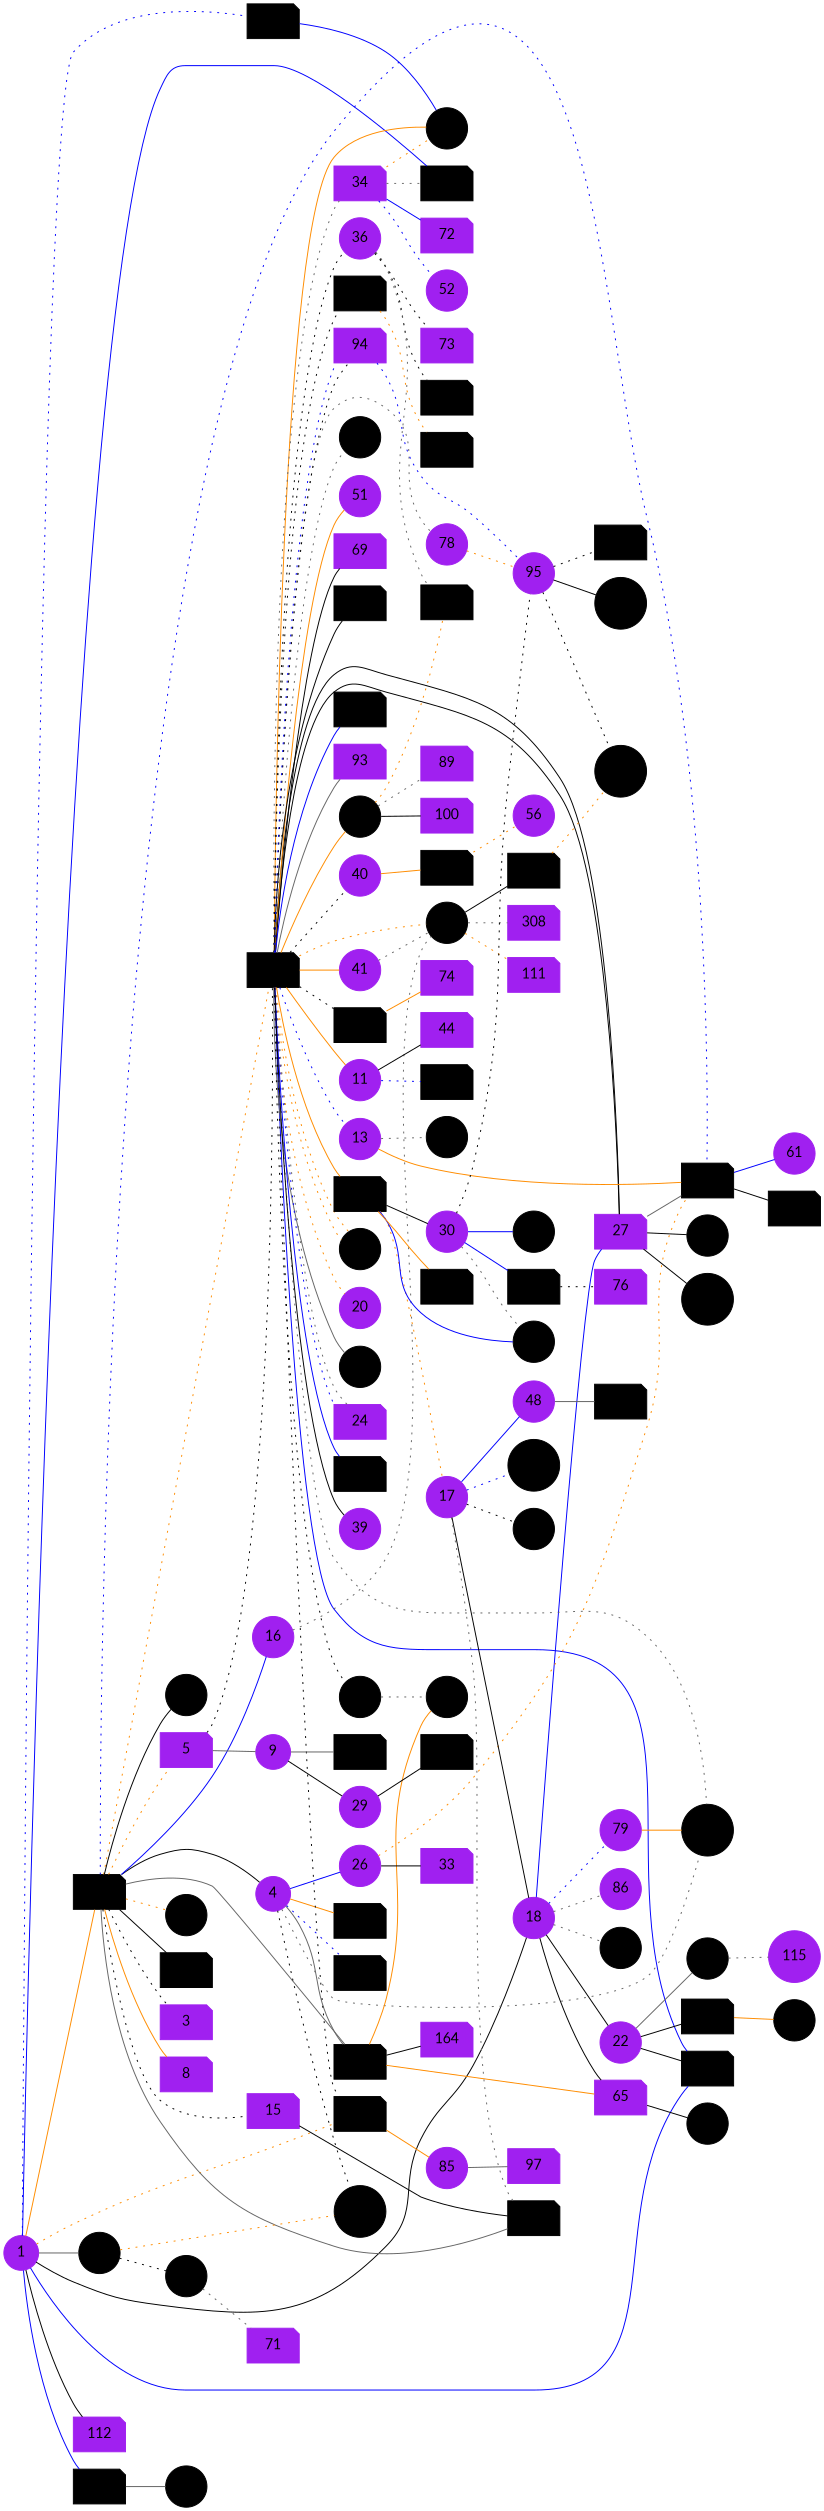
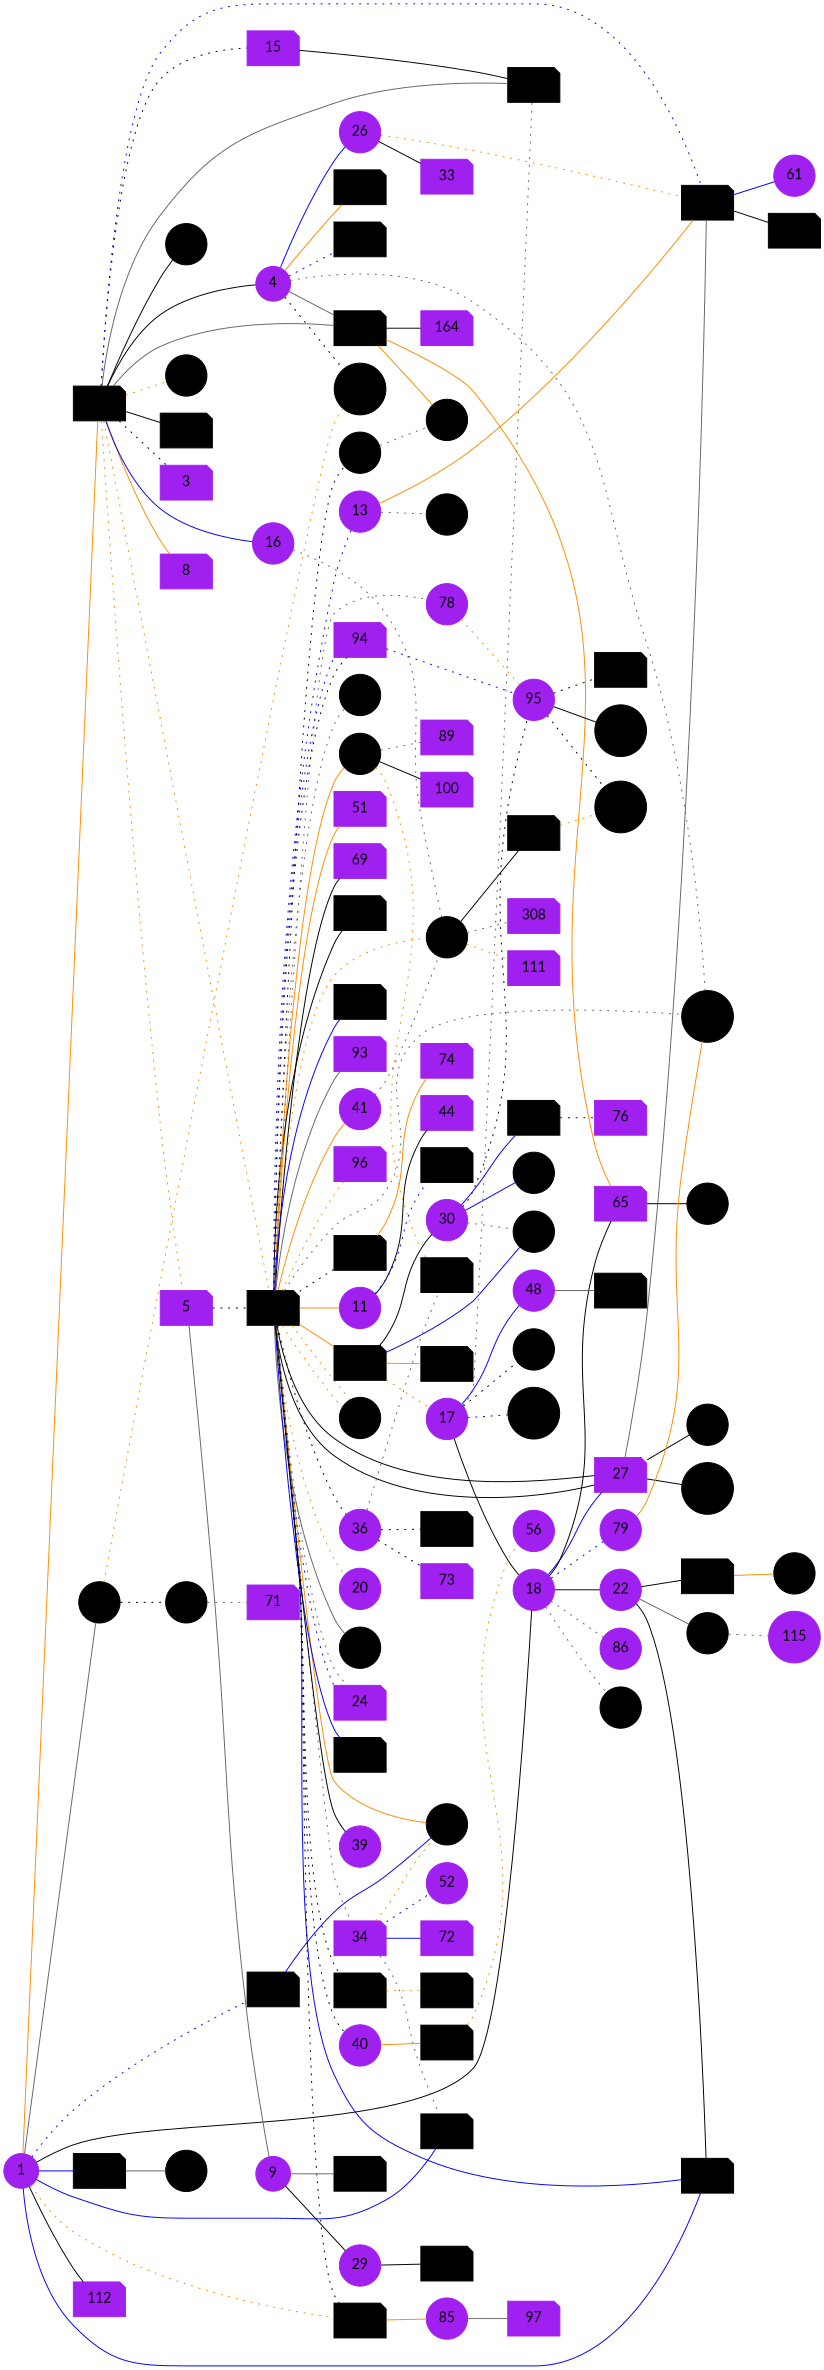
(360, 496) -> (360, 809)
none -> (360, 1164)
